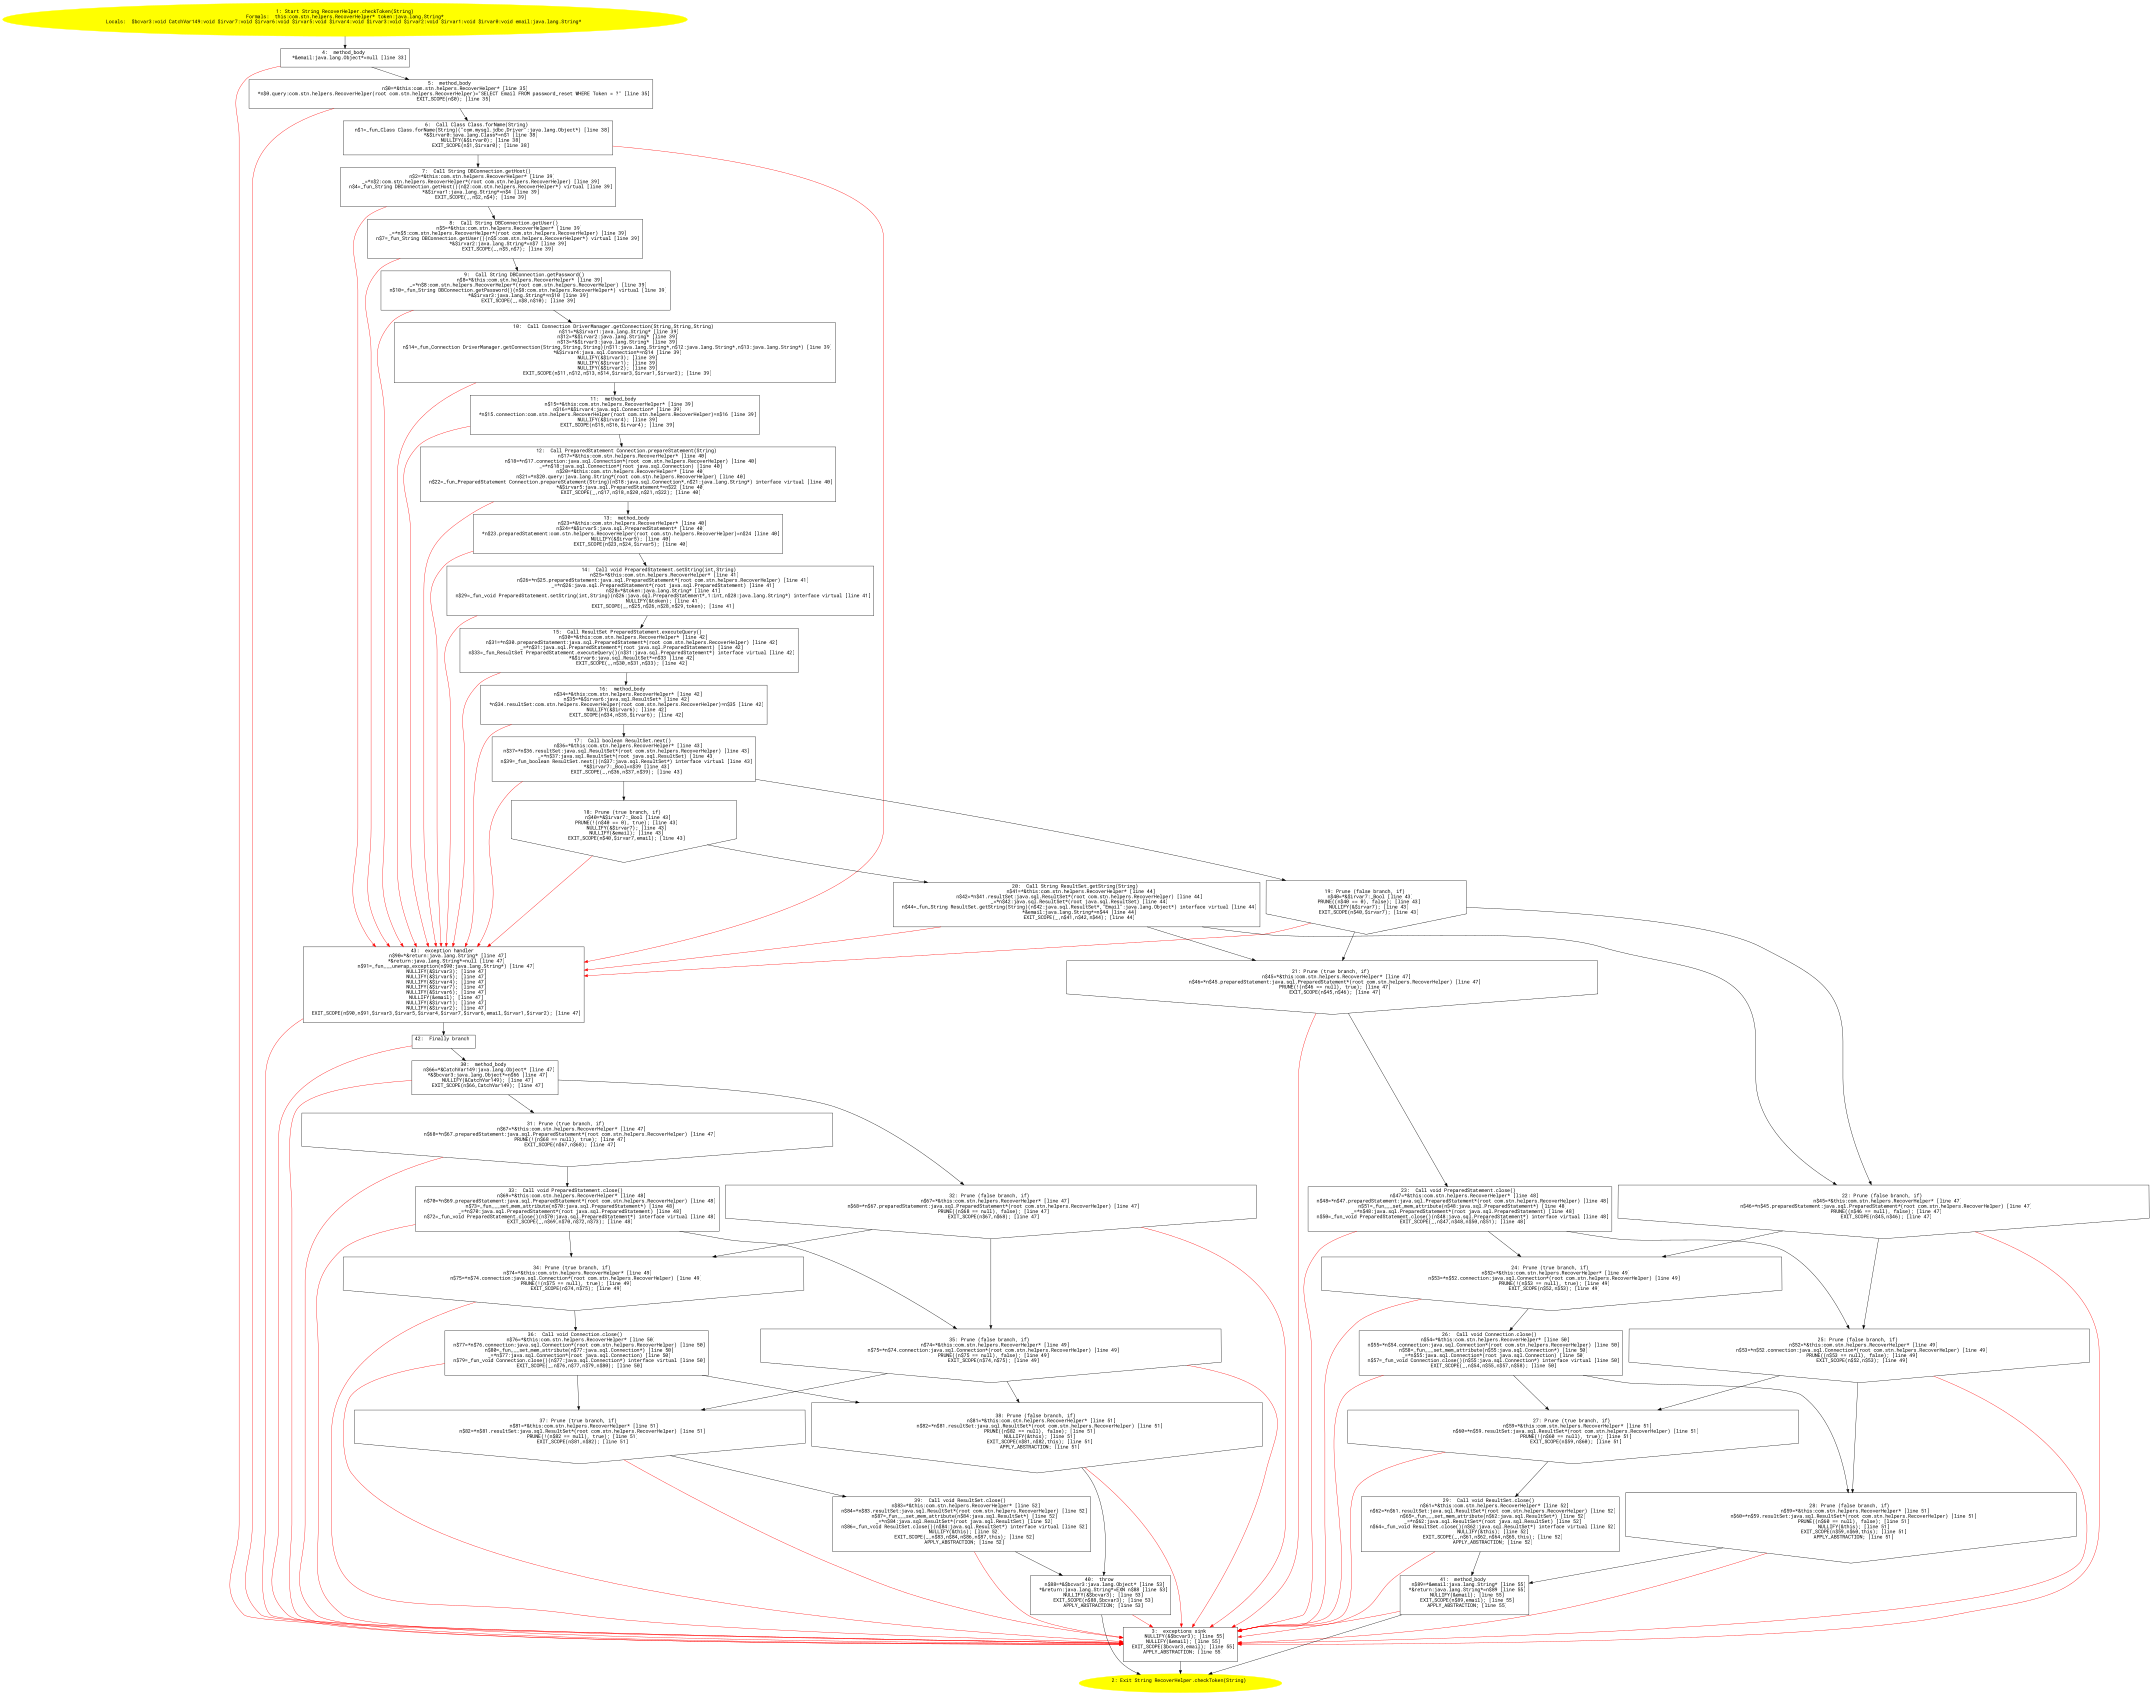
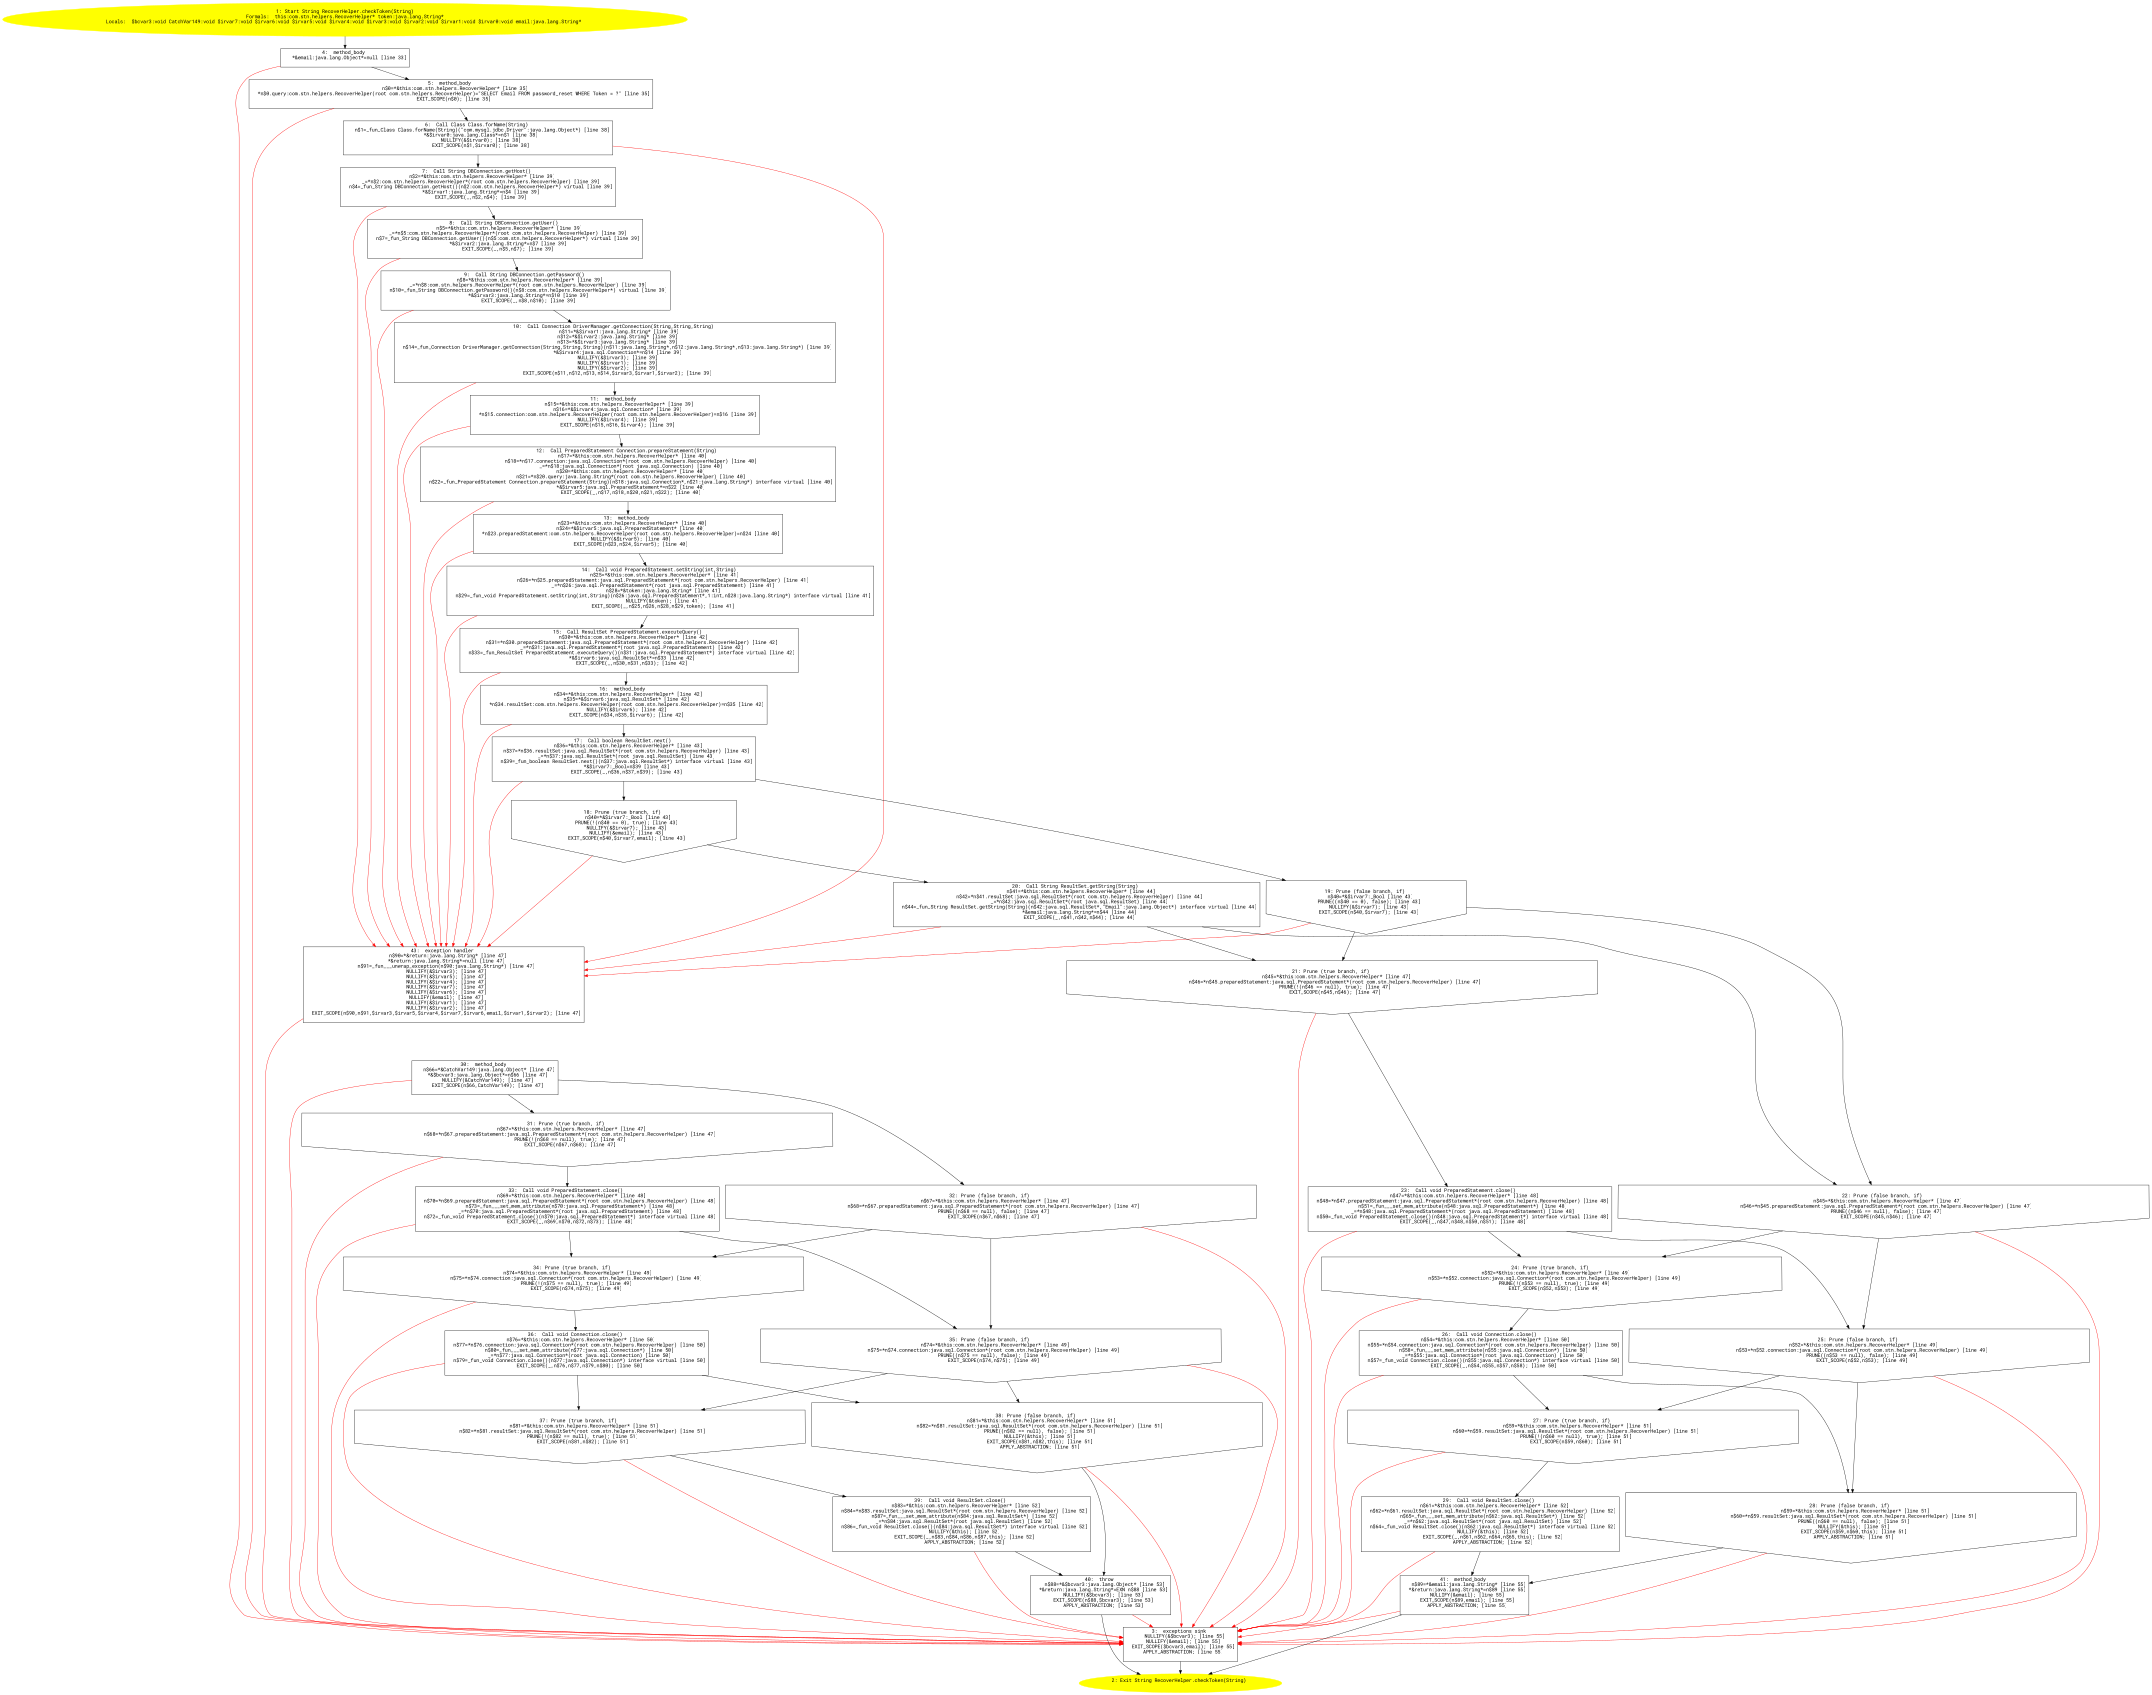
(444, 1042) -> none
